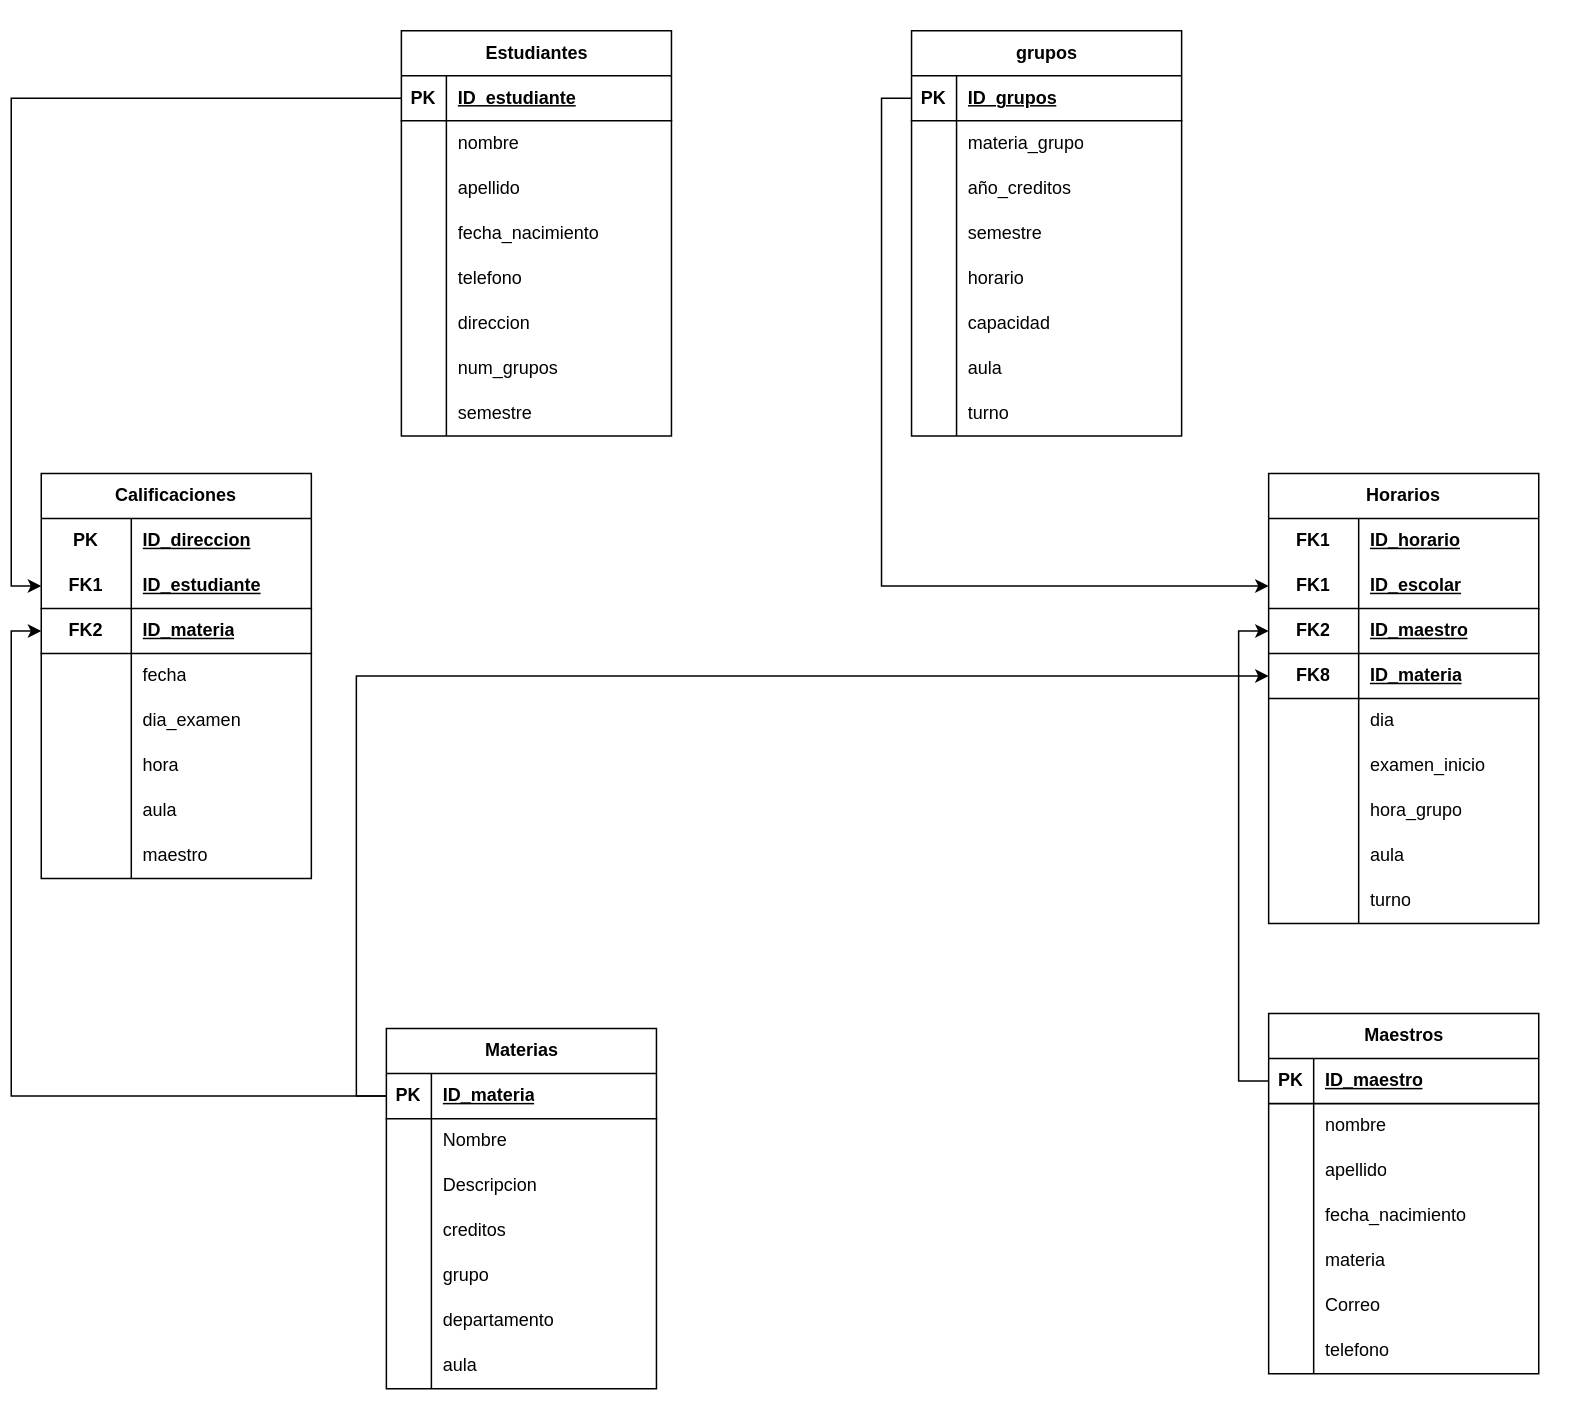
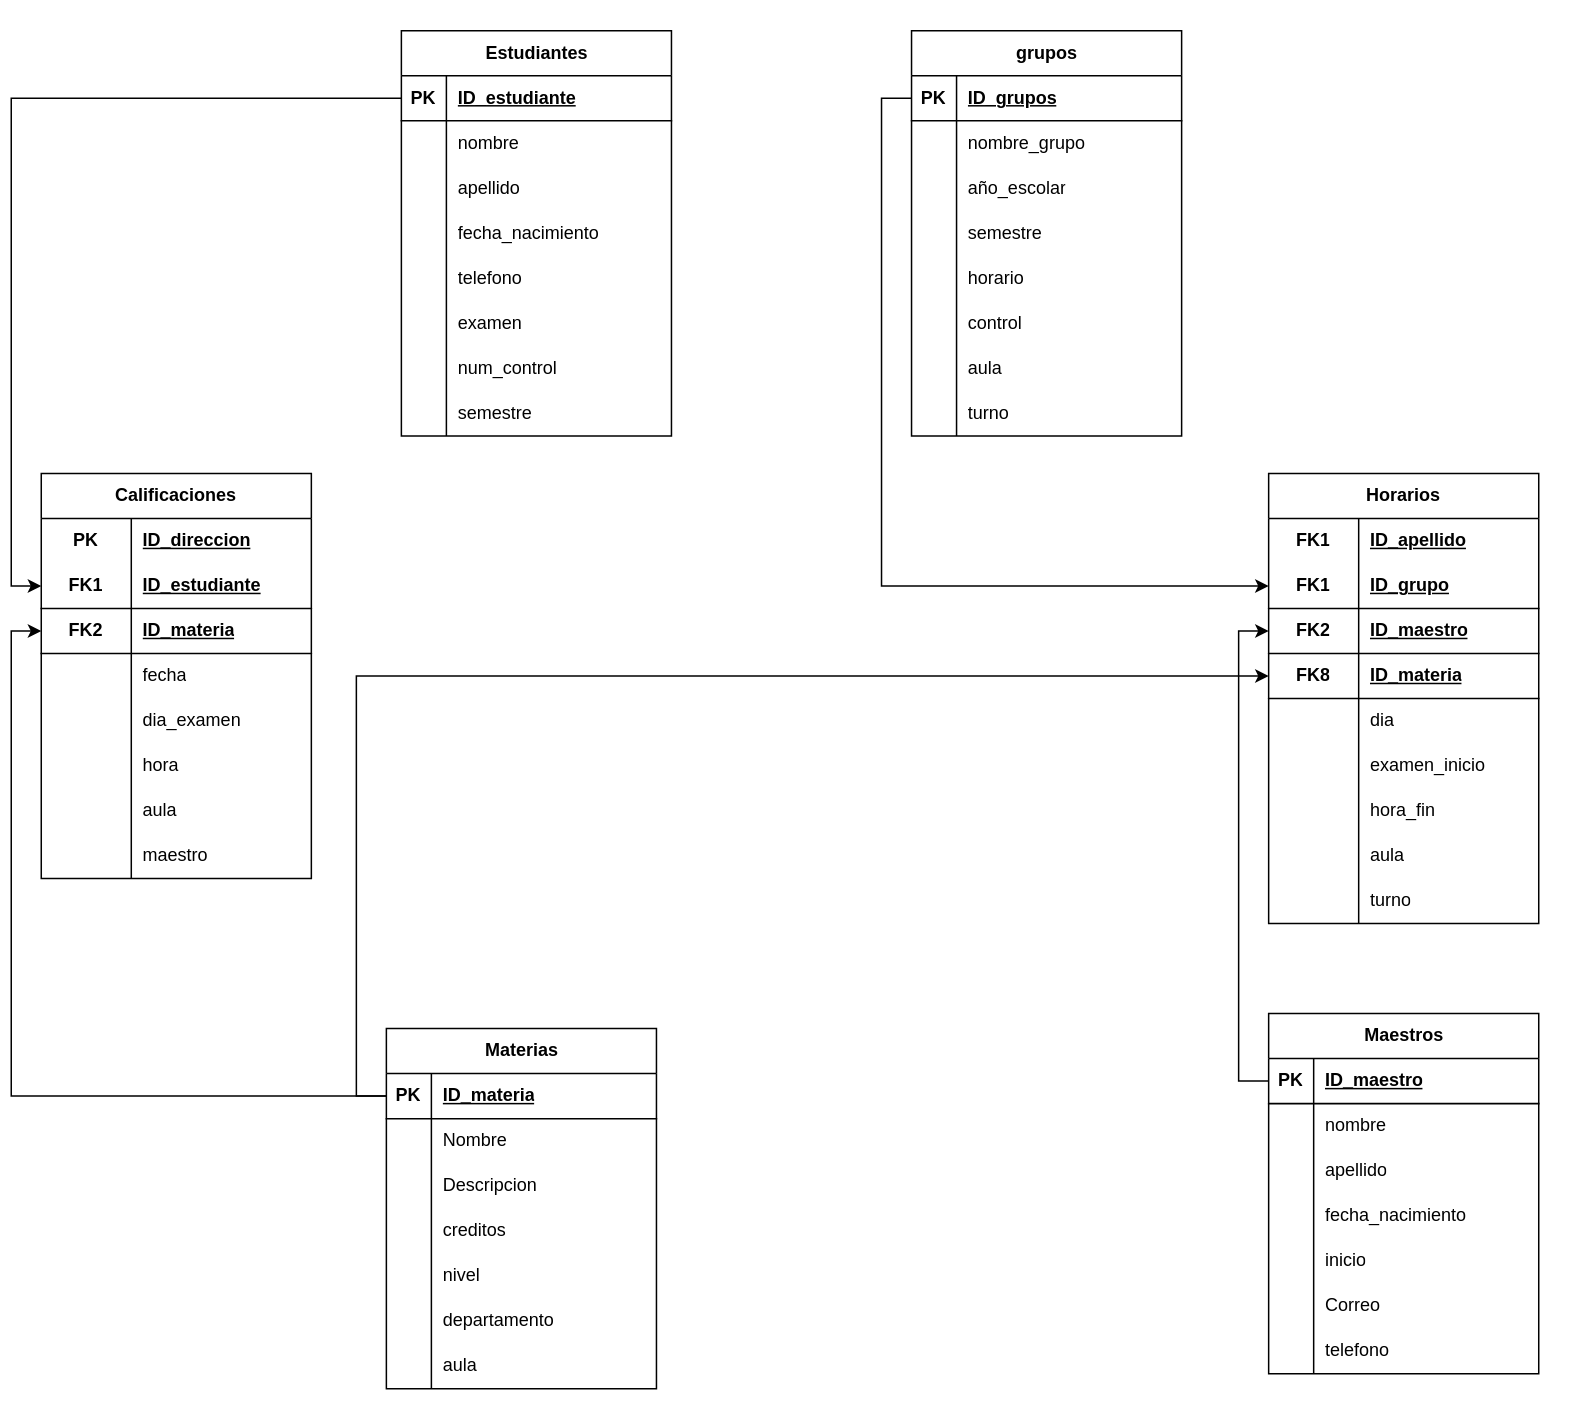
(1031, 143) -> (1029, 143)
(1026, 188) -> (1021, 188)
(499, 323) -> (488, 323)
(1011, 323) -> (1001, 323)
(509, 368) -> (511, 368)
(1418, 541) -> (1419, 541)
(1418, 586) -> (1411, 586)
(1421, 811) -> (1408, 811)
(1358, 1261) -> (1348, 1261)
(468, 1276) -> (464, 1276)
